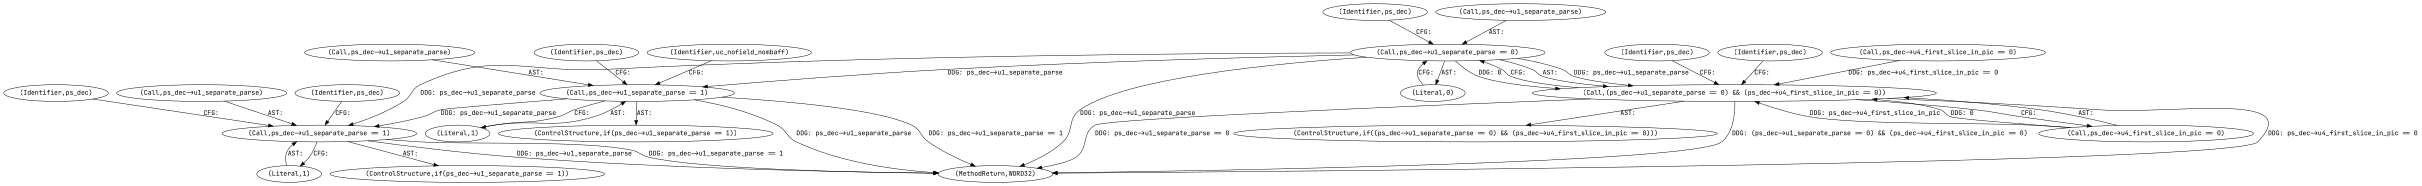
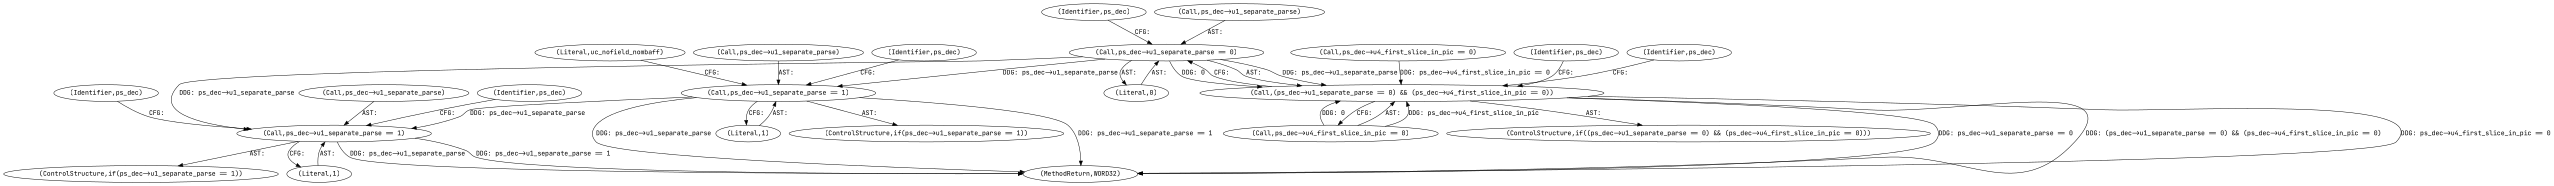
(729, 53) -> (610, 53)
(1428, 73) -> (1161, 73)
(1180, 78) -> none
